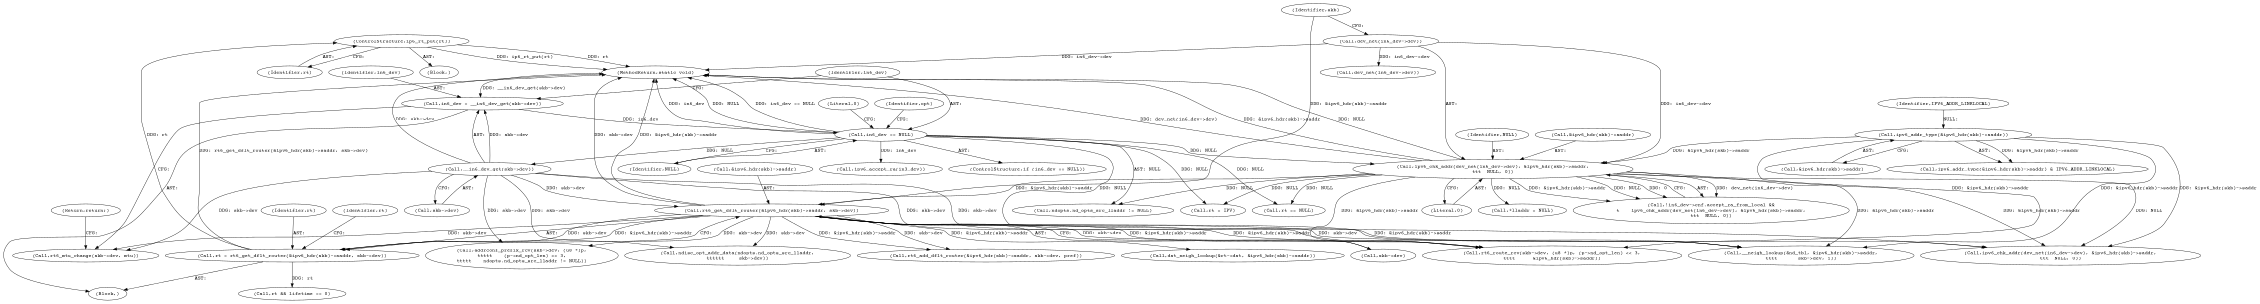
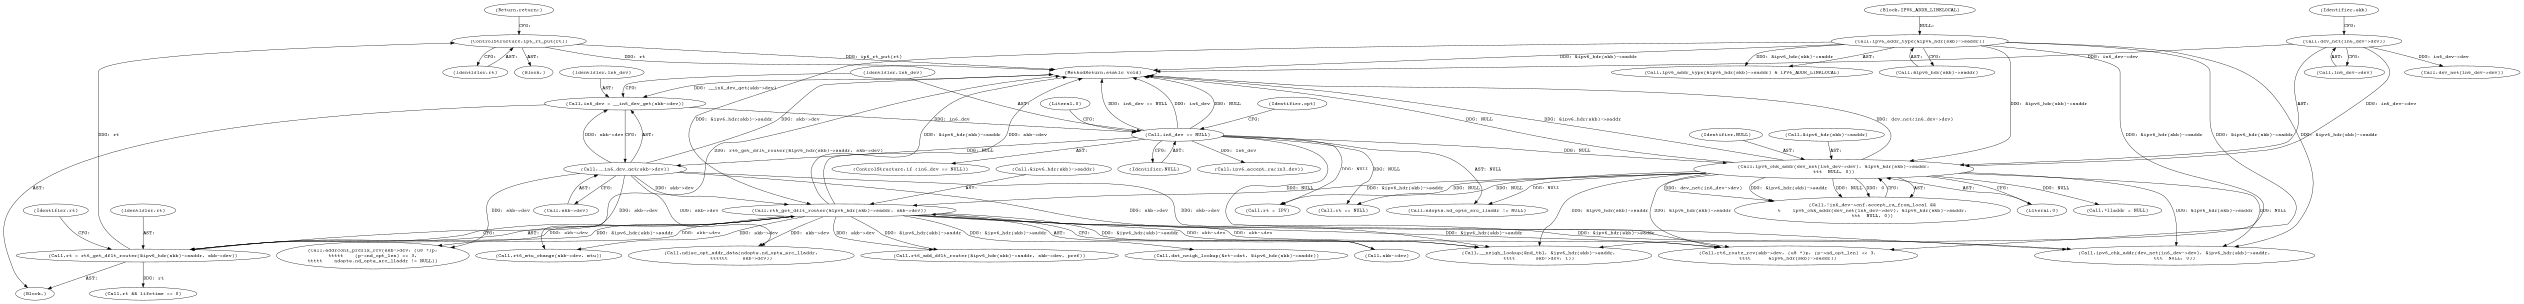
none -> (1500, 57)
none -> (2344, 72)
(1943, 104) -> (1920, 10)
(222, 120) -> (625, 134)
(1144, 183) -> (1178, 51)
(86, 231) -> (519, 24)
